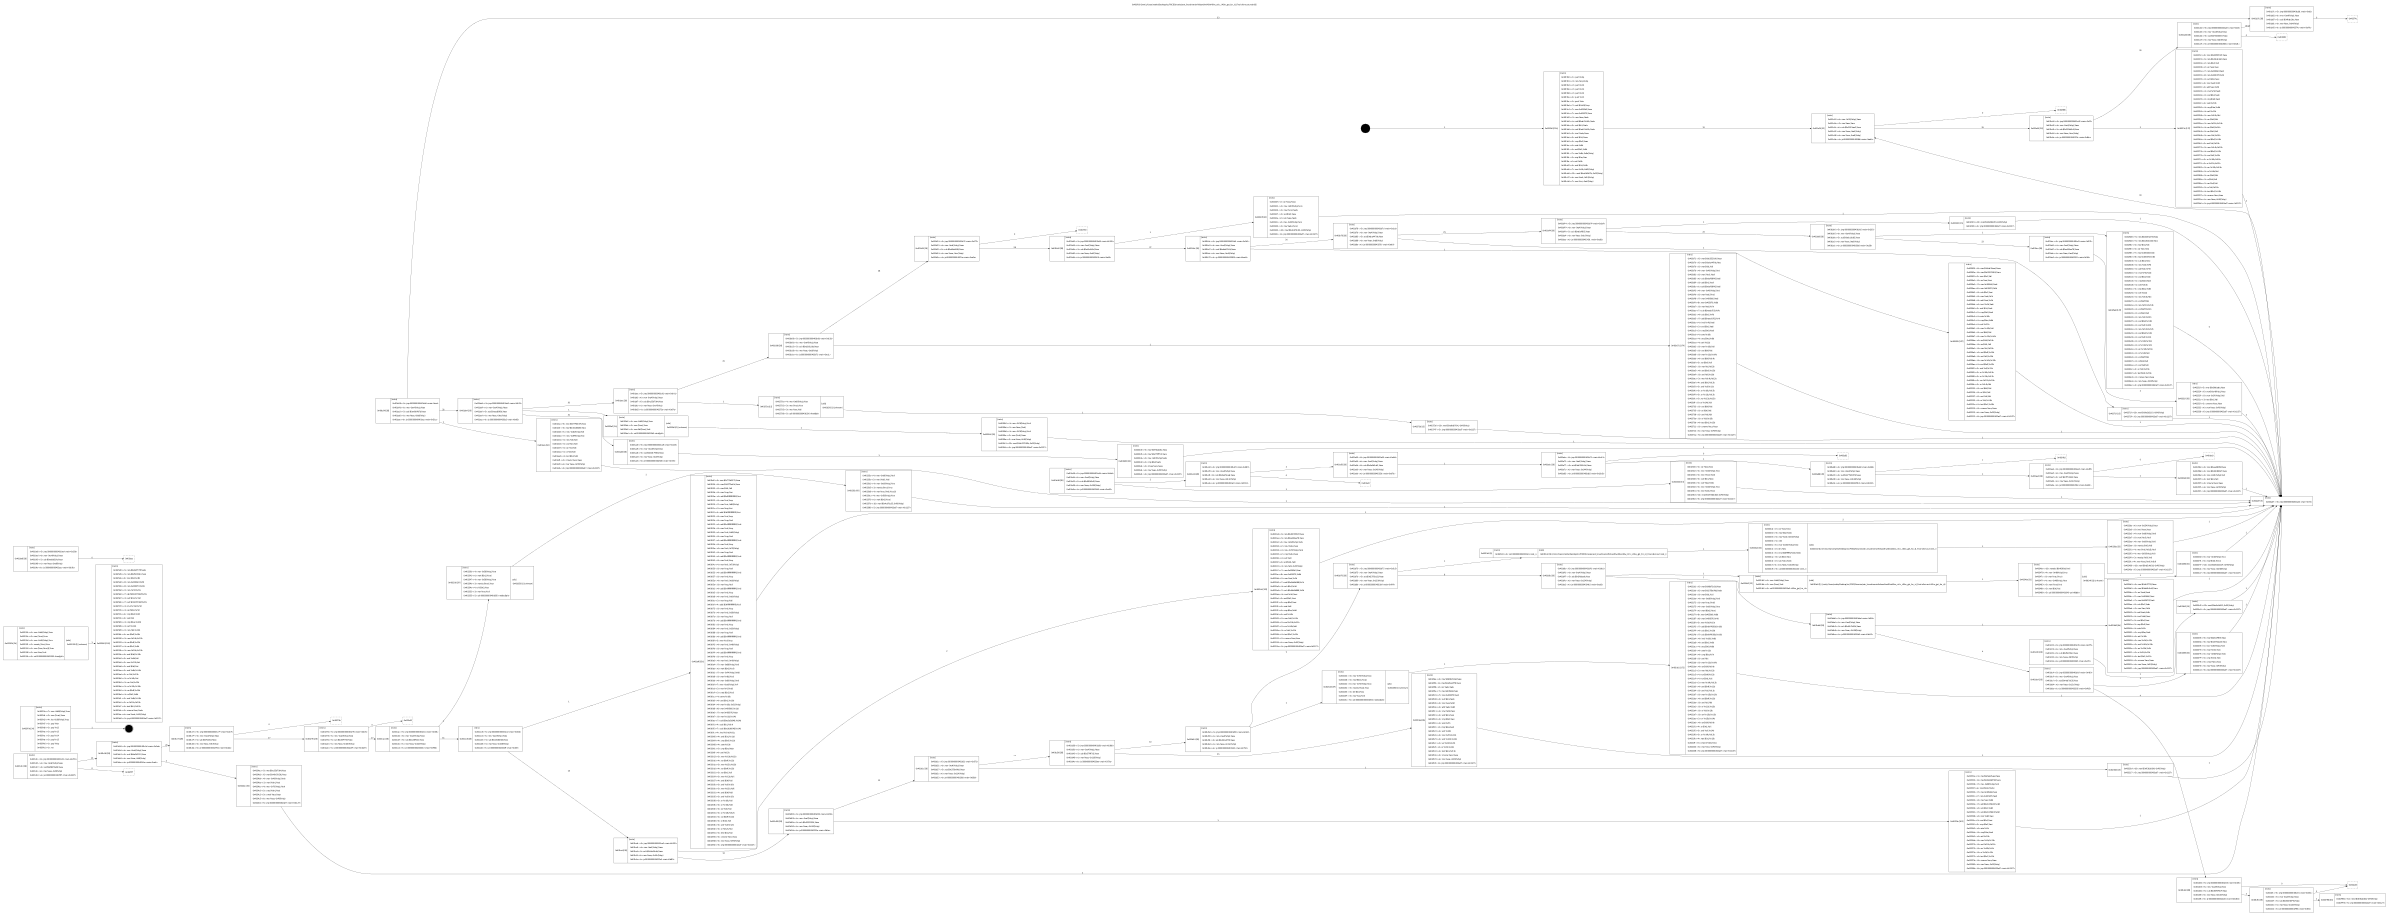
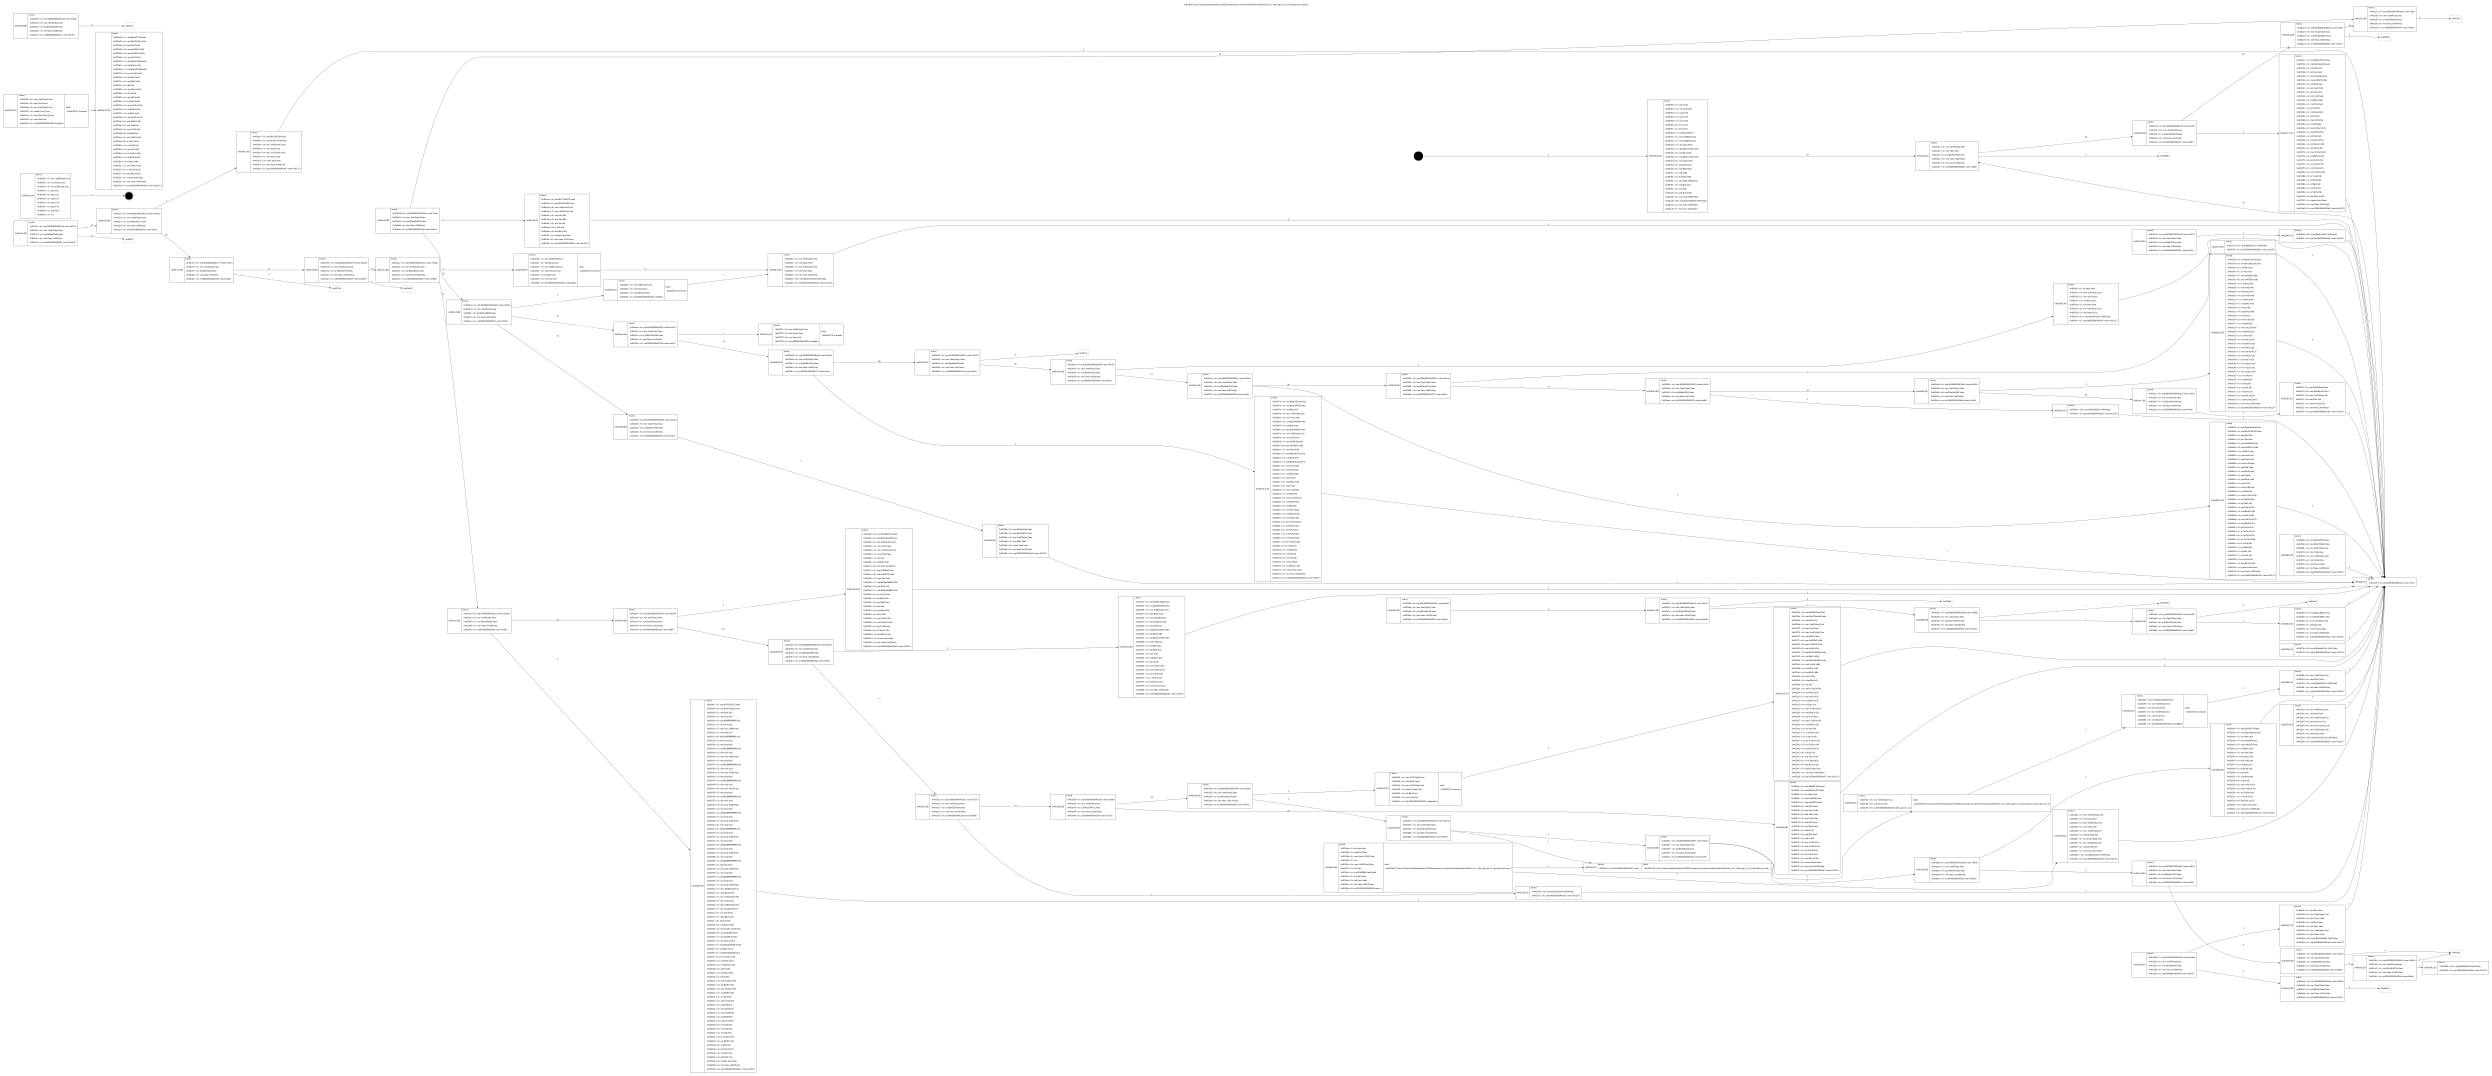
(1127, 414) -> none
(1291, 470) -> none
(668, 482) -> (684, 270)
(1707, 551) -> (1548, 868)
(2140, 686) -> none
